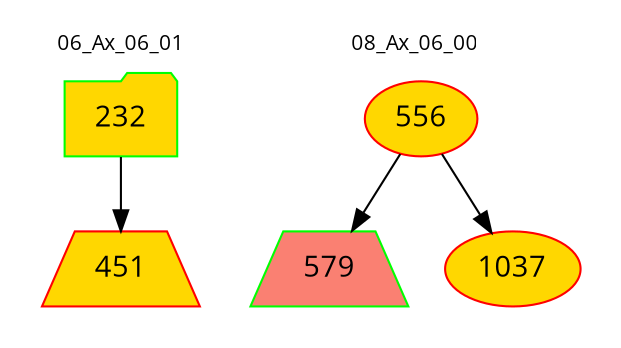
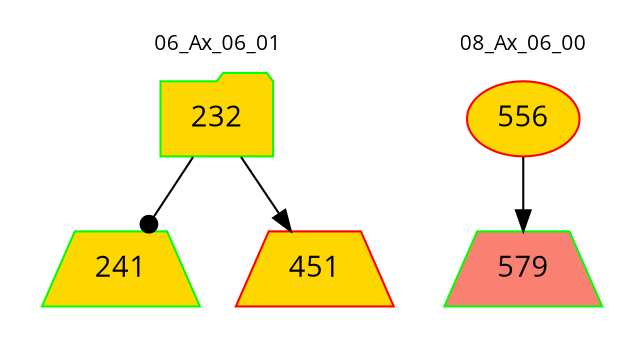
none -> (121, 269)
(513, 269) -> none
